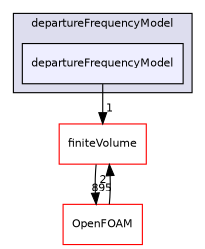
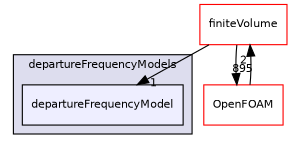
(103, 24) -> (103, 65)
(103, 100) -> (178, 62)
